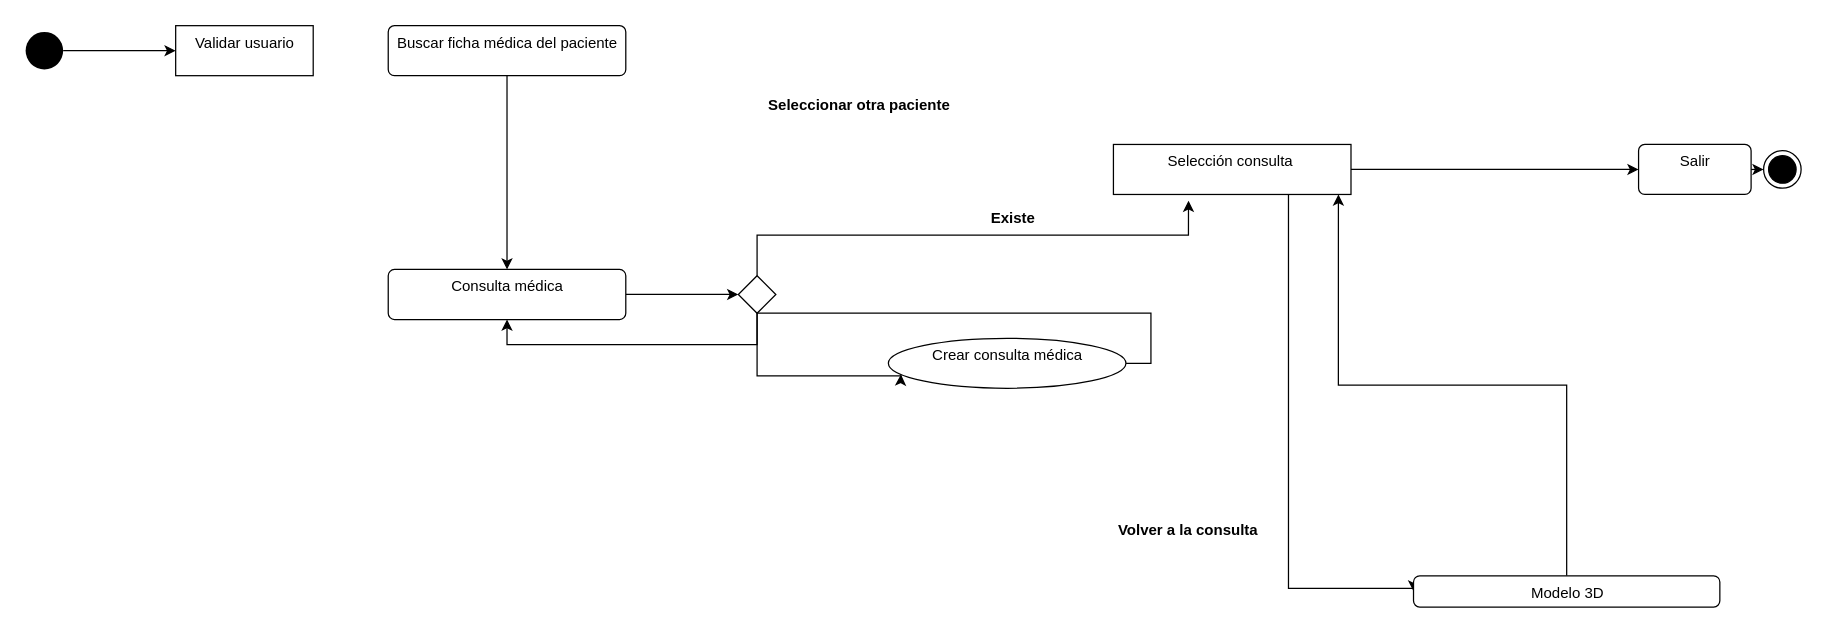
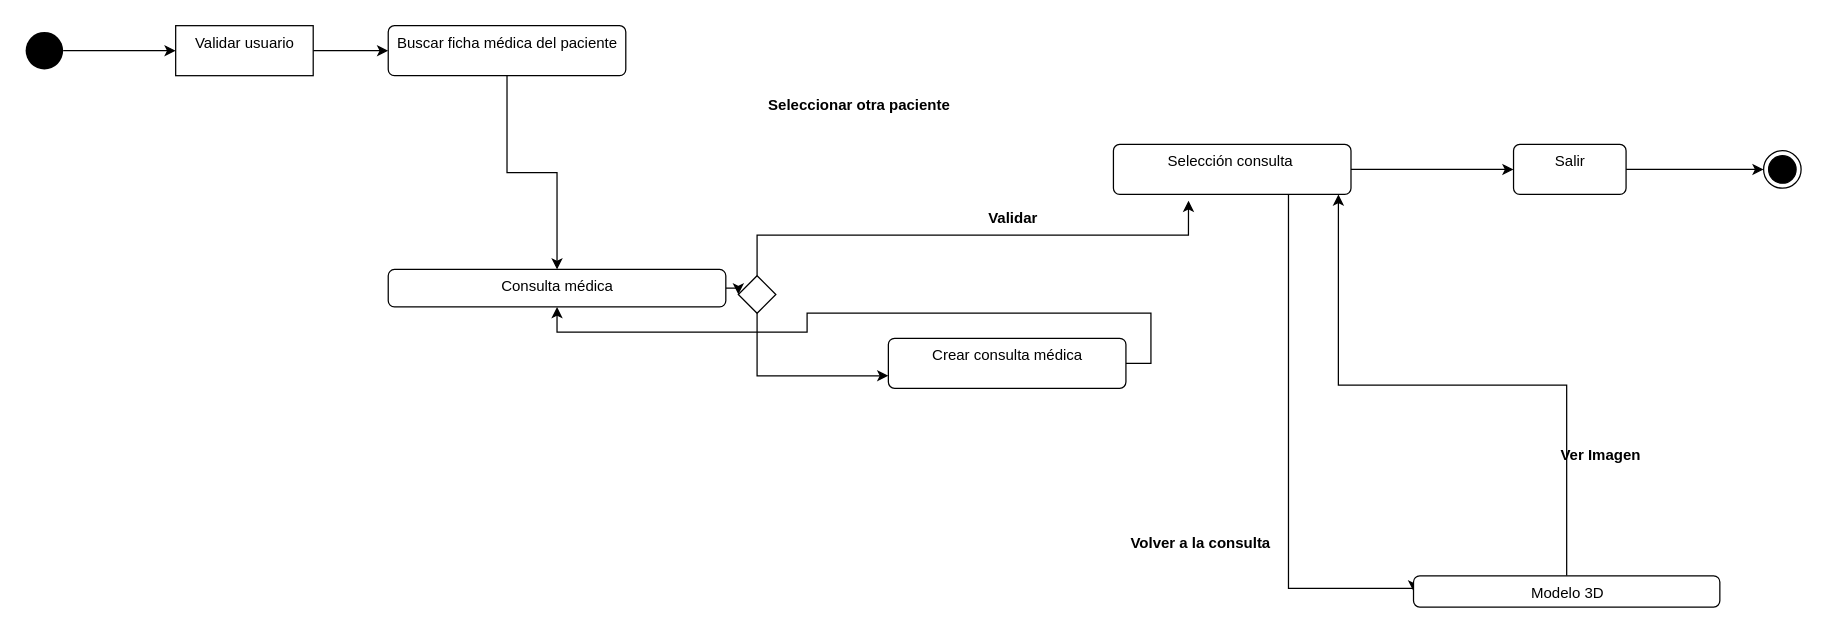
none -> (346, 51)
(1232, 169) -> (1232, 169)
(1694, 169) -> (1569, 169)
(1013, 218) -> (1013, 218)
(507, 294) -> (557, 288)
(1007, 363) -> (1007, 363)
none -> (1601, 454)
(1188, 529) -> (1201, 542)
